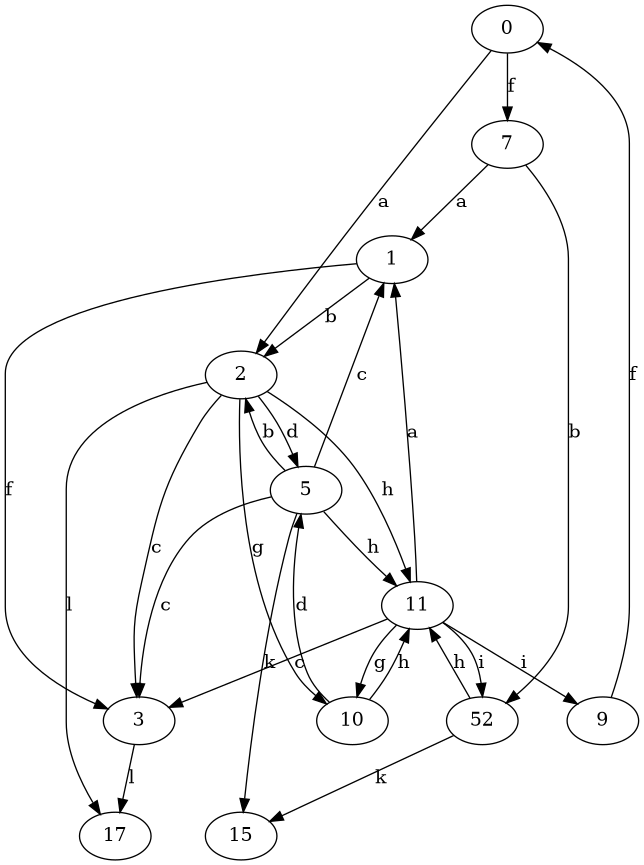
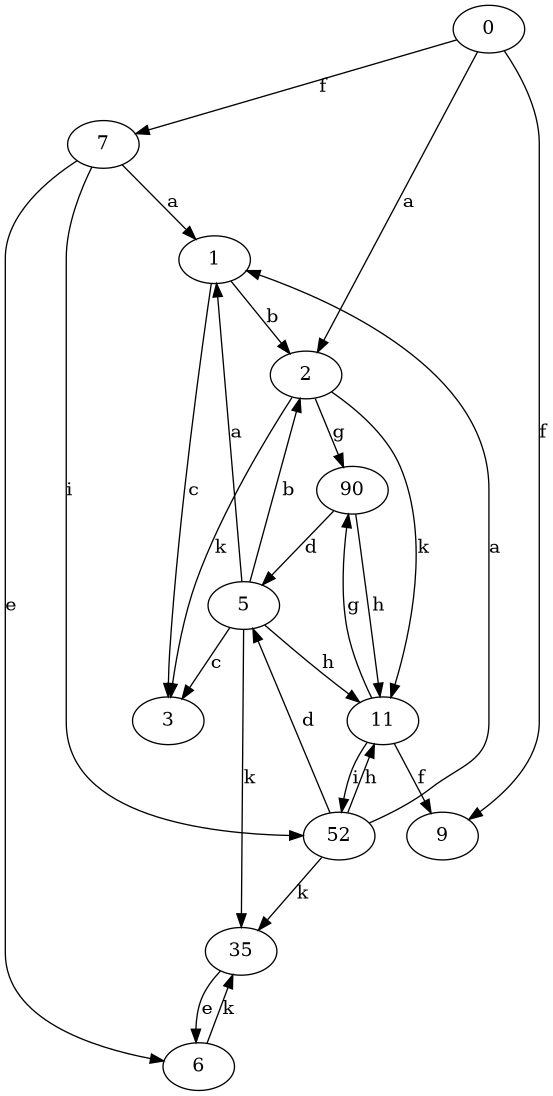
(629, 356) -> (539, 438)
(362, 375) -> (237, 433)
(278, 424) -> (294, 727)
(575, 433) -> (70, 490)
(408, 439) -> (489, 521)
(9, 490) -> (193, 490)
(388, 490) -> (423, 548)
(156, 548) -> (221, 548)
(279, 663) -> none
(524, 663) -> (421, 778)
(352, 721) -> (352, 490)
(115, 836) -> none
(241, 836) -> (241, 951)
none -> (199, 1067)
